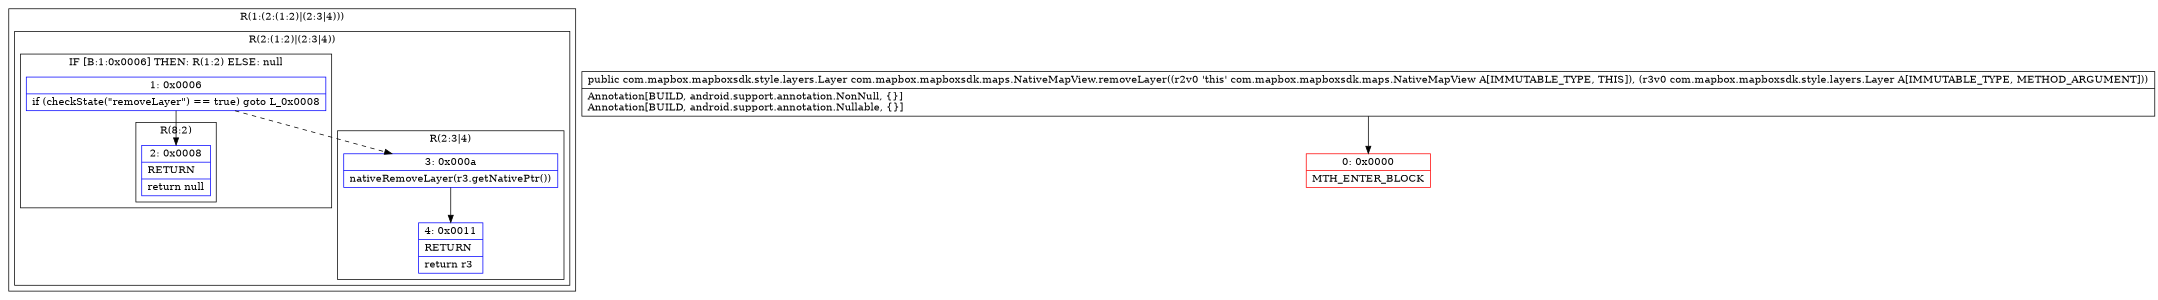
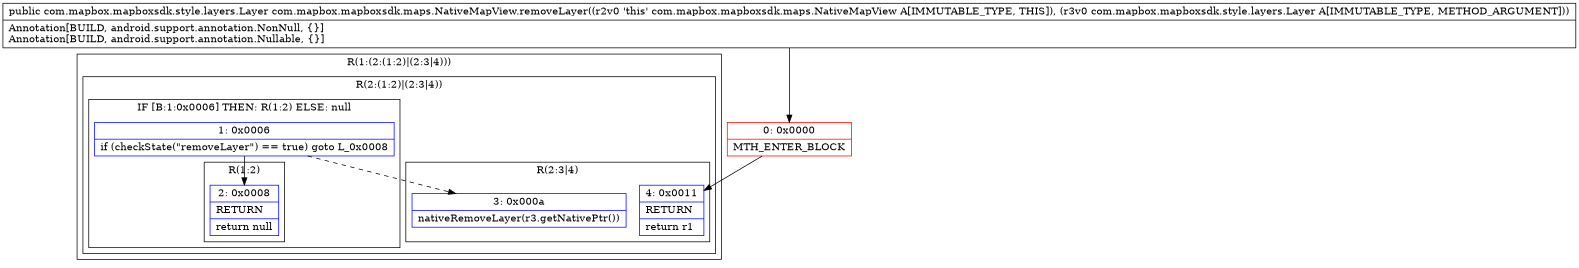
(176, 131) -> (244, 171)
(451, 201) -> (736, 171)
(449, 264) -> (670, 227)
